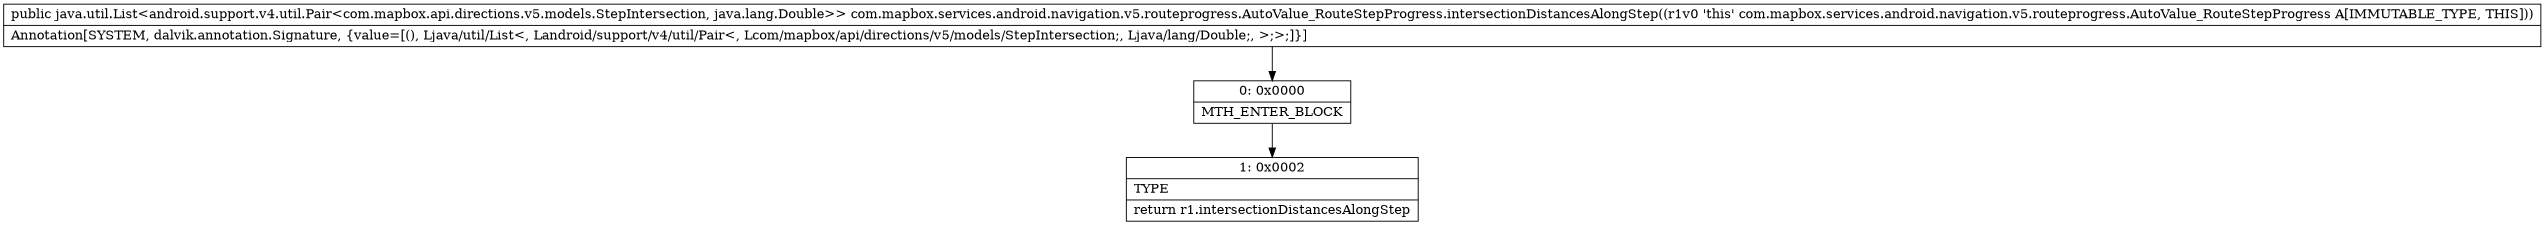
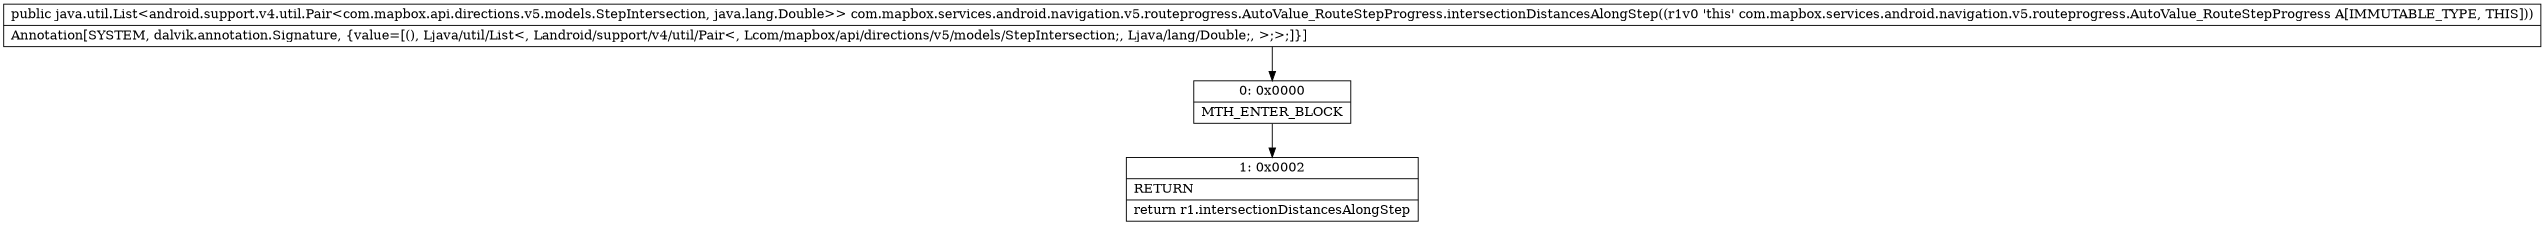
(1152, 189) -> (1164, 189)
